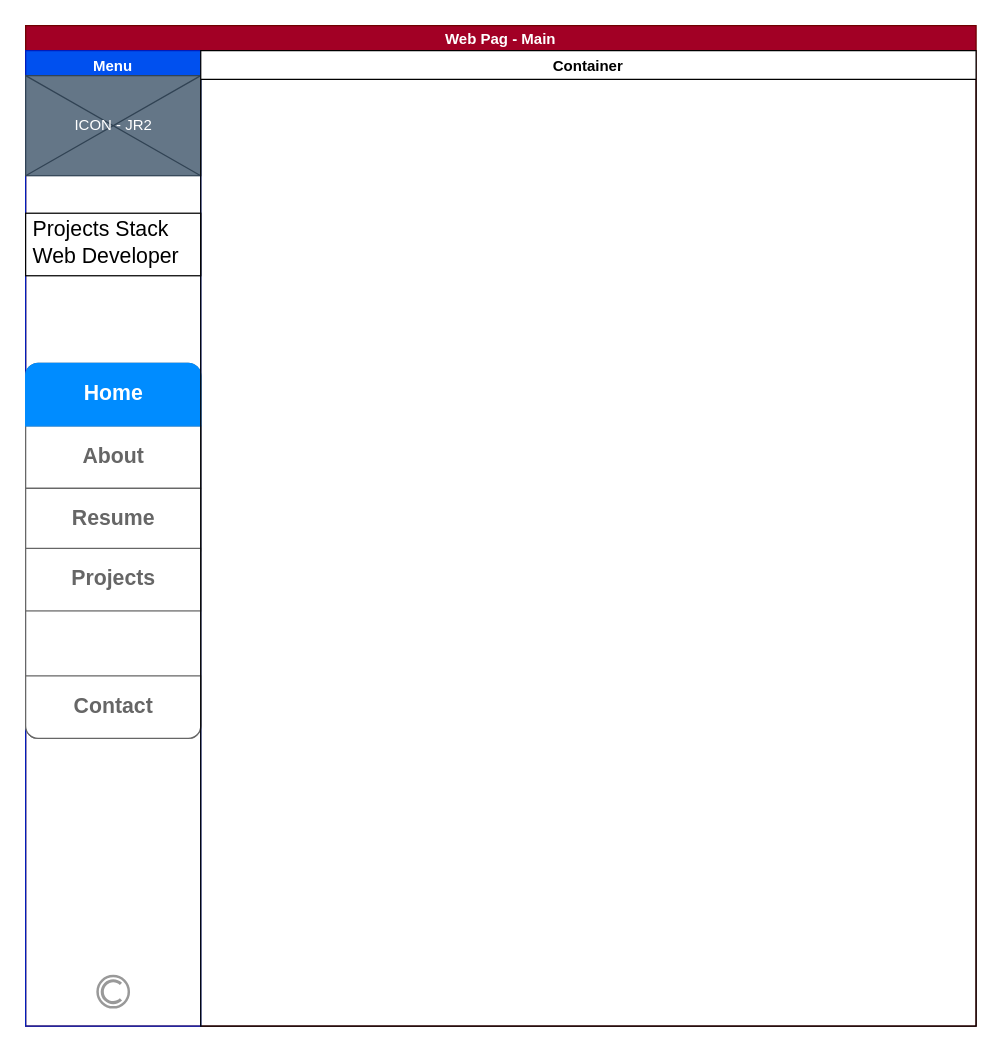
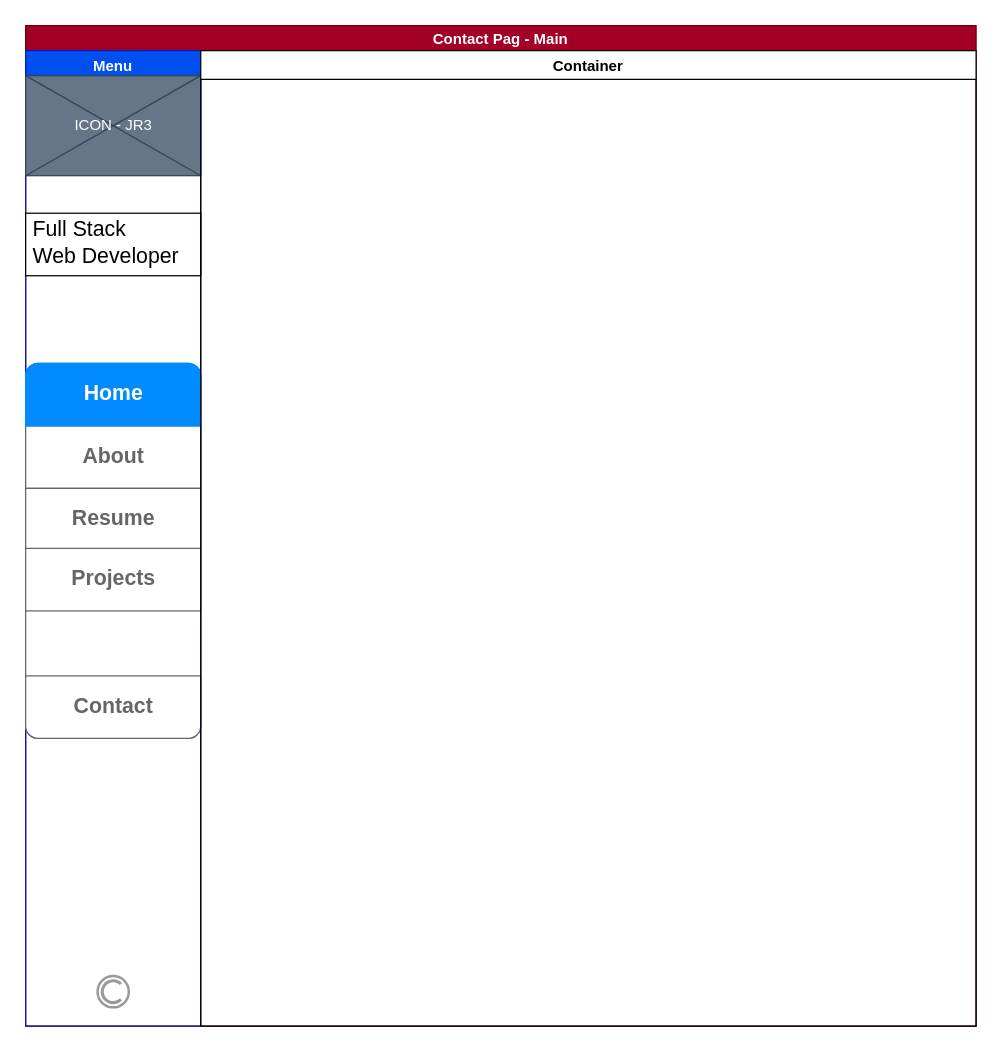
(500, 39) -> (500, 39)
(114, 126) -> (114, 126)
(114, 243) -> (105, 243)
